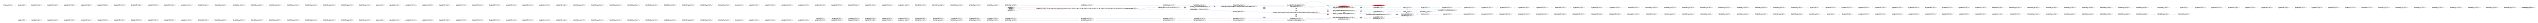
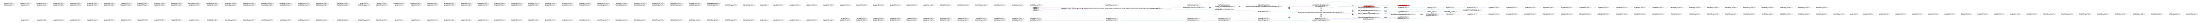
(1815, 8) -> none
